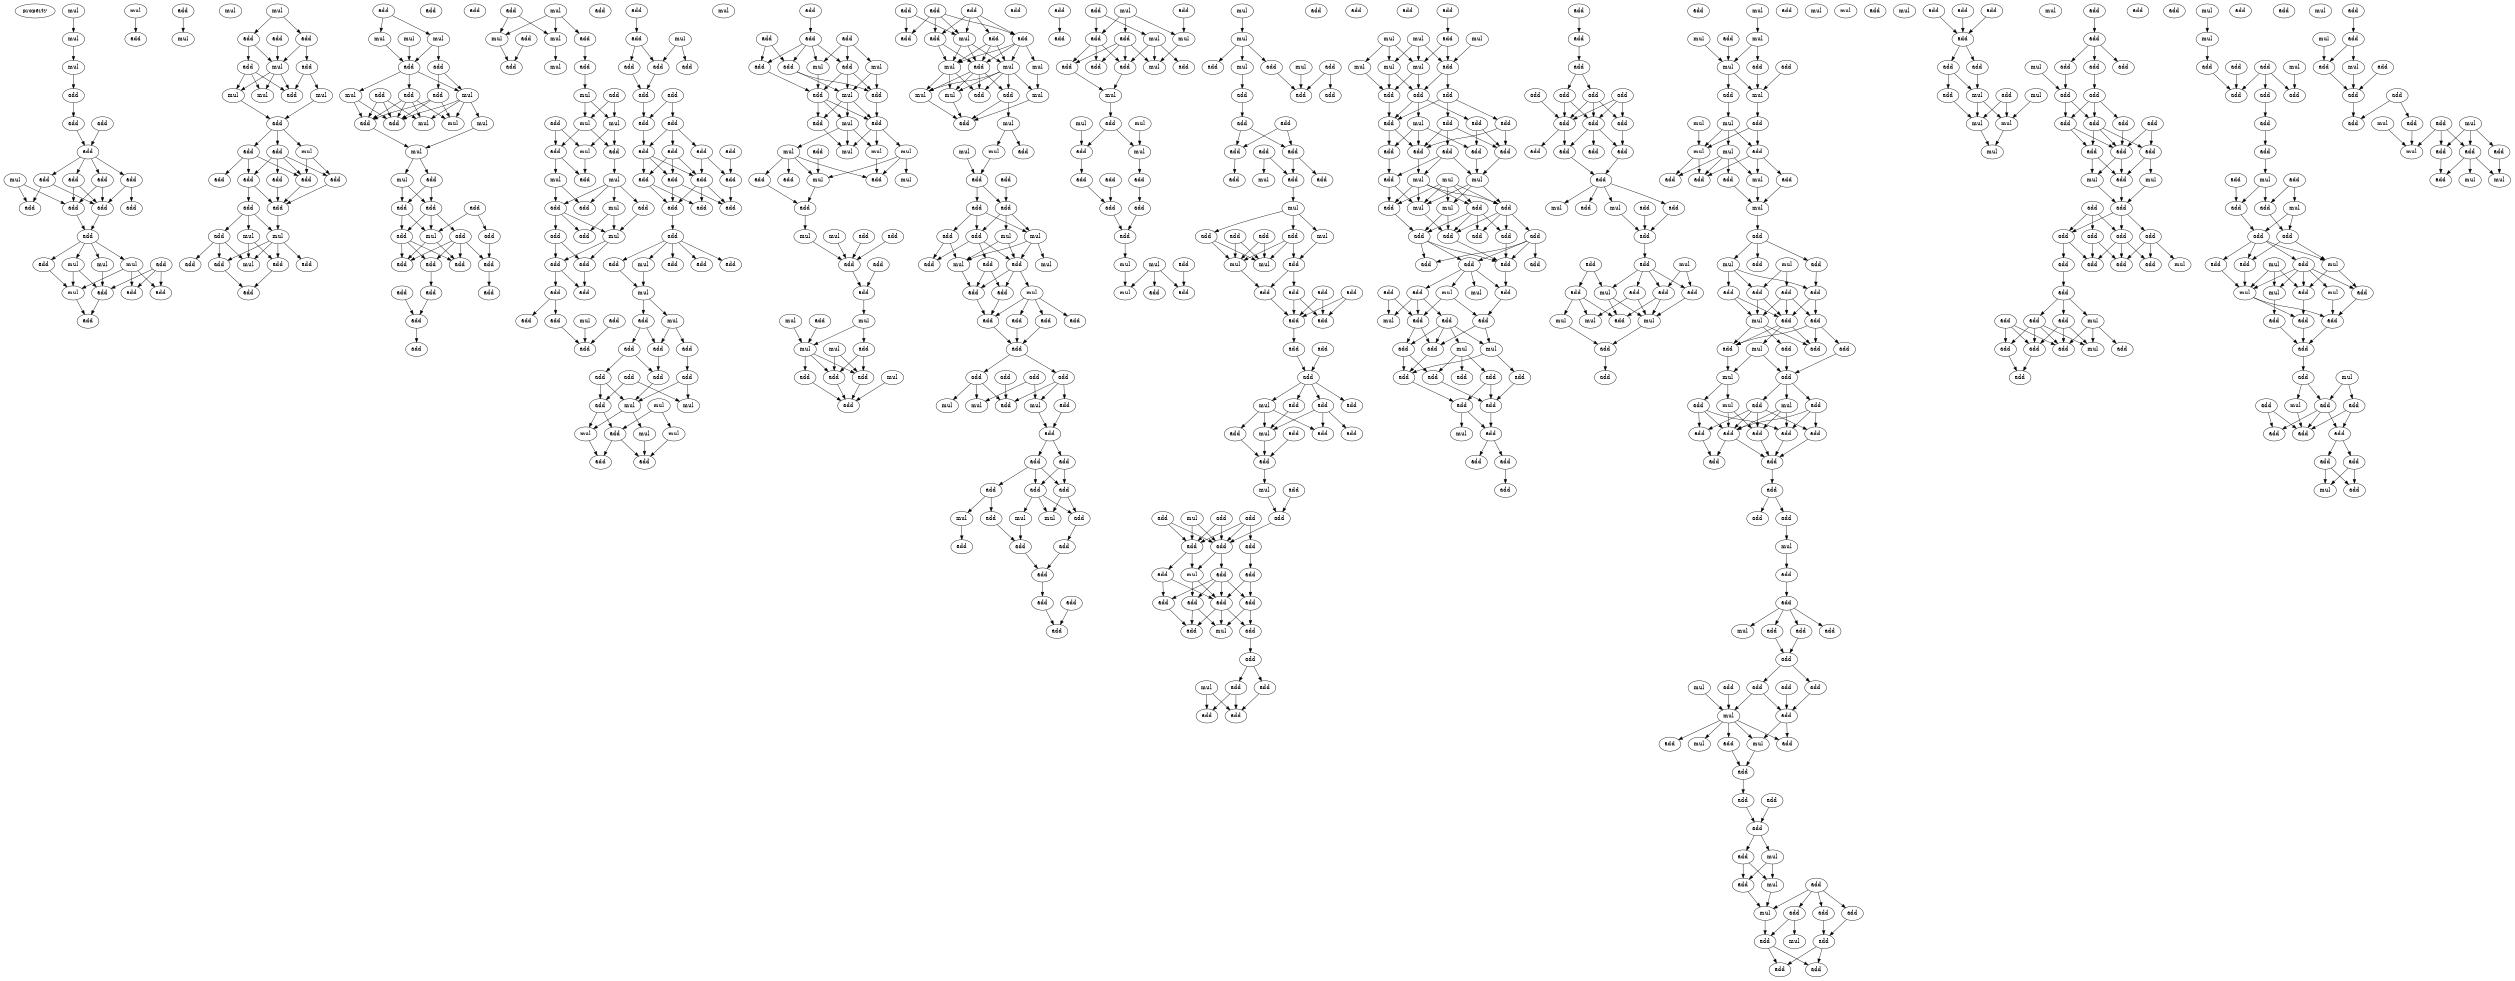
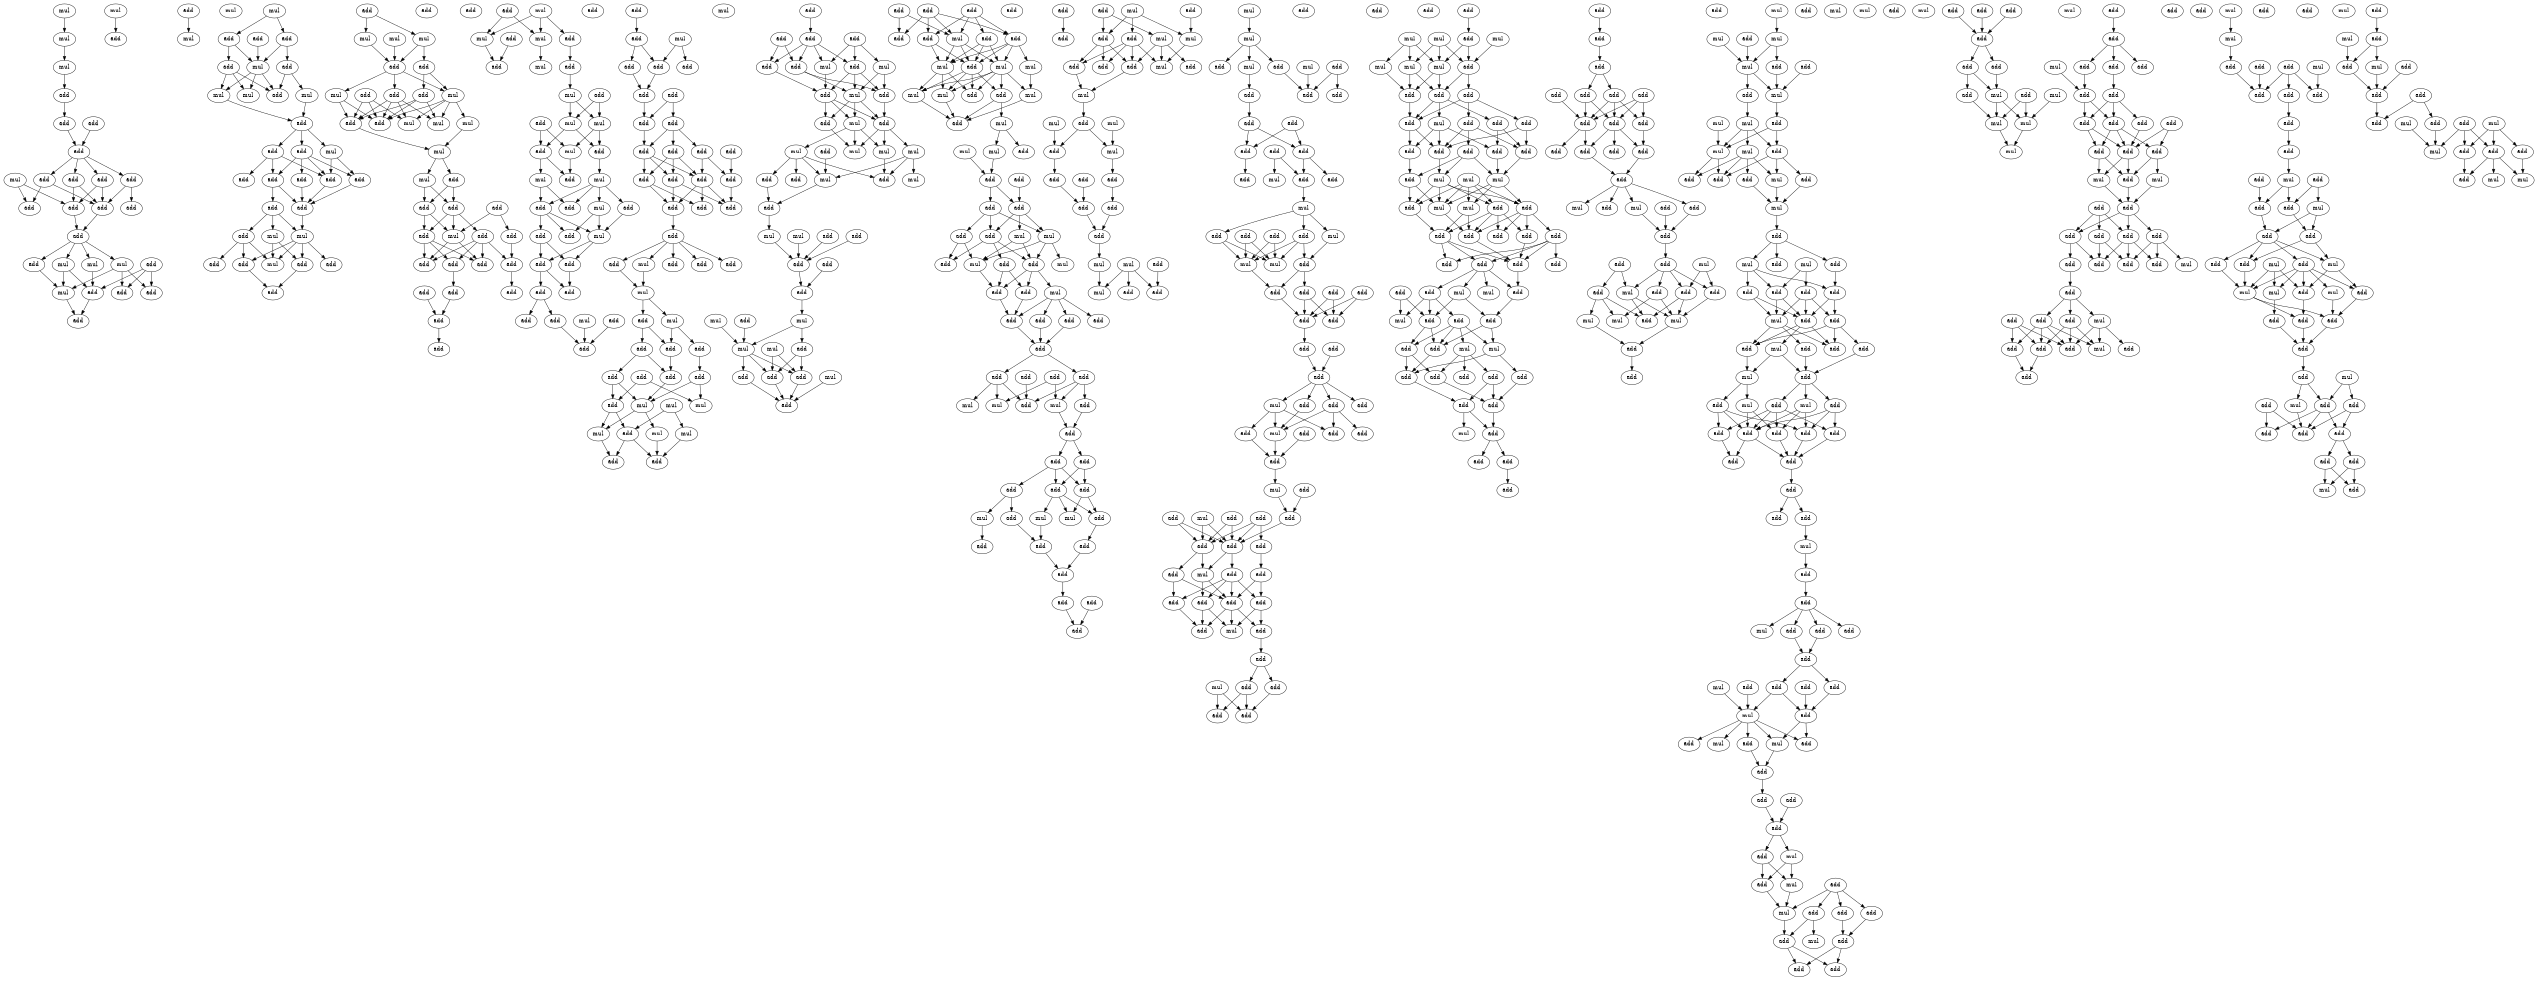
(35, 11) -> none
